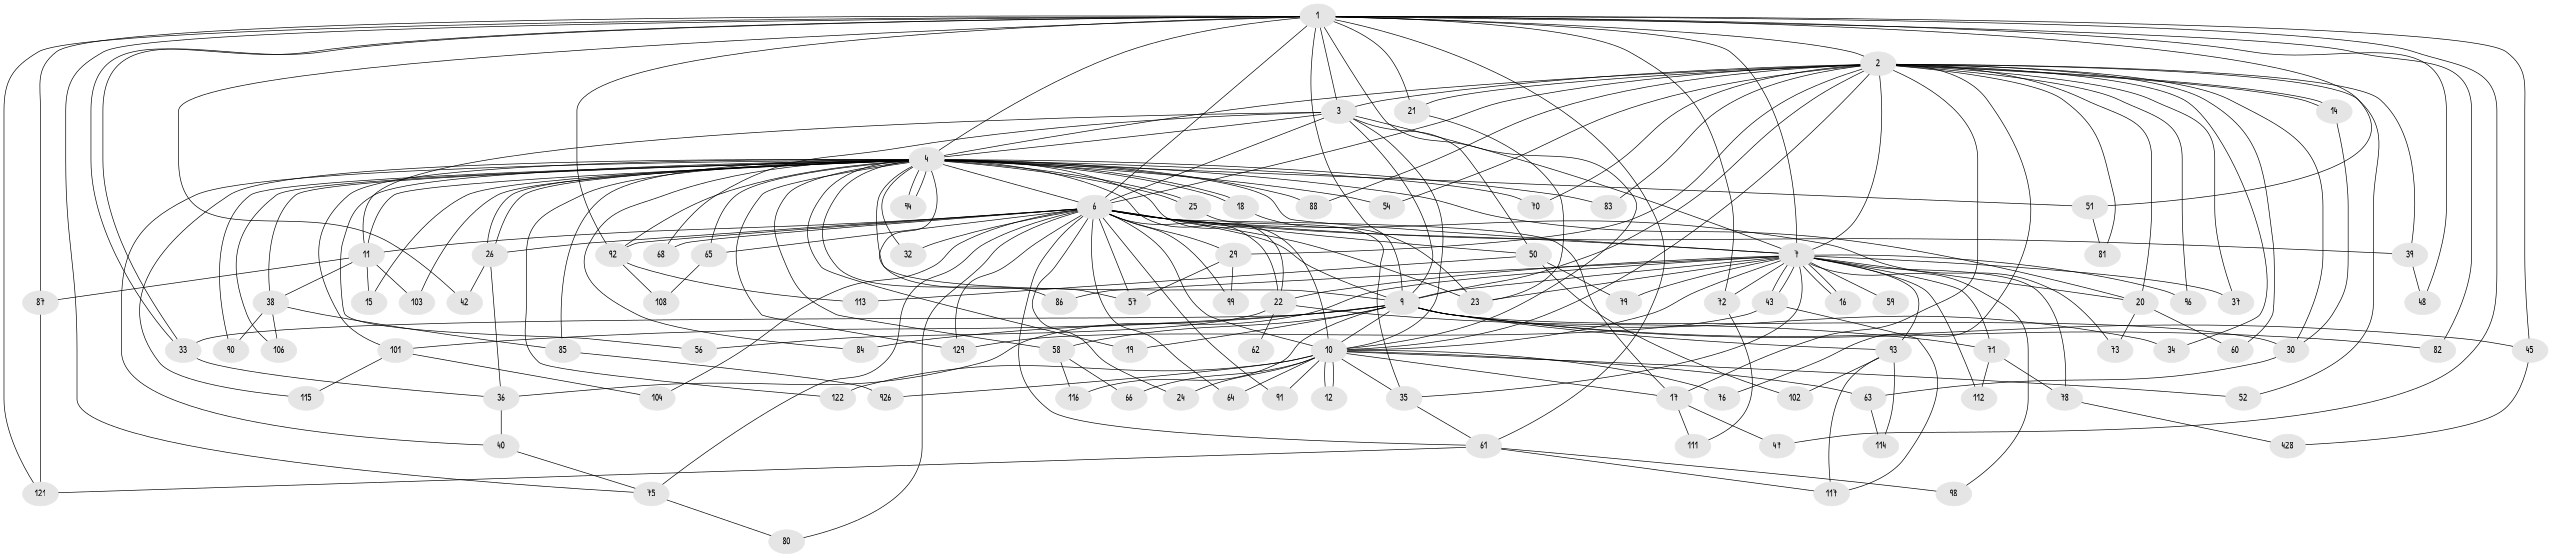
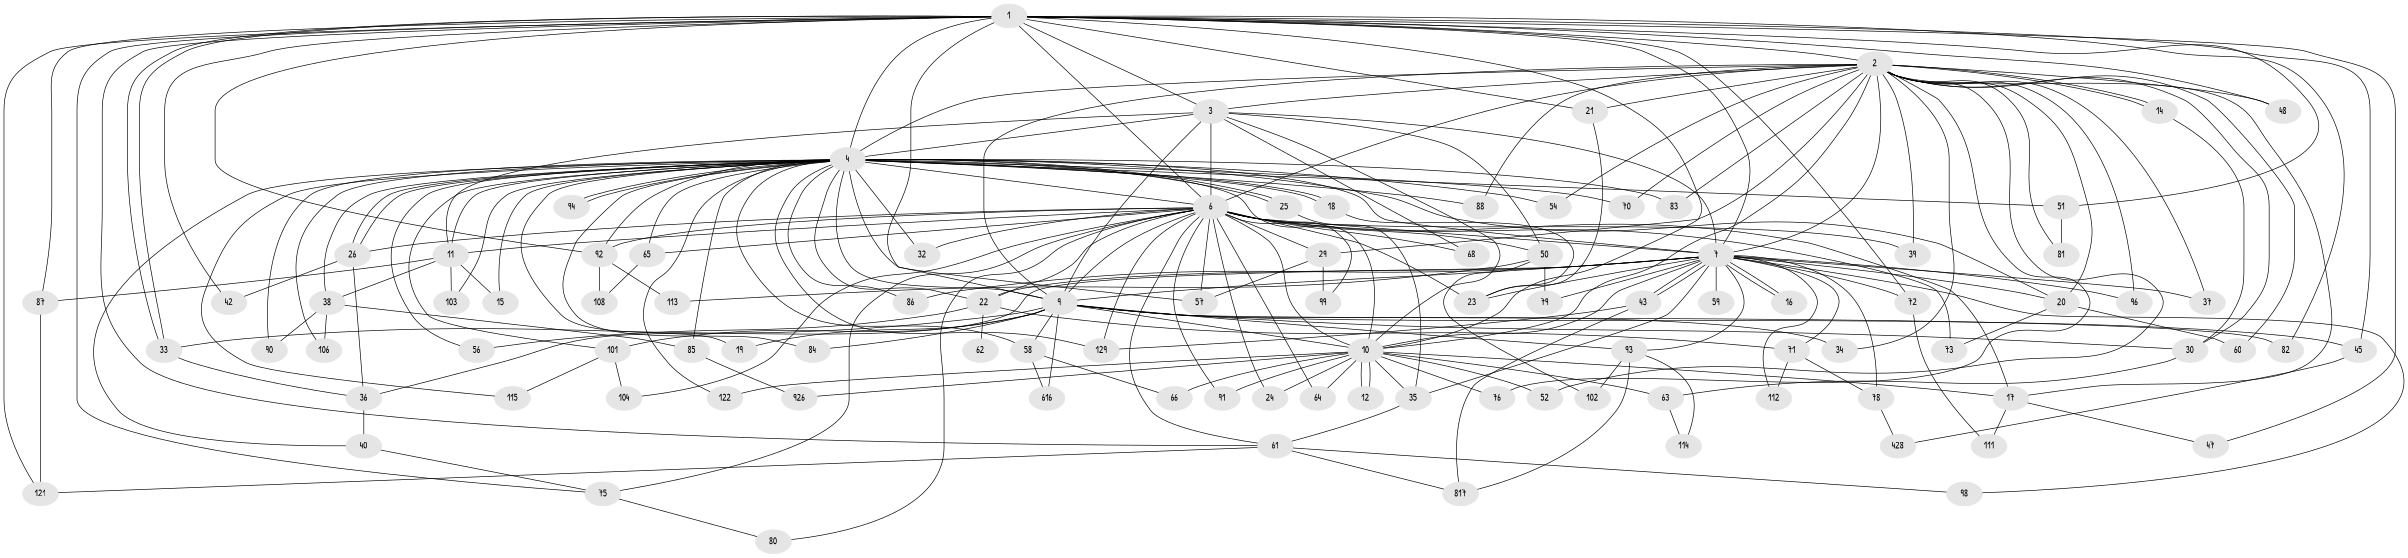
(2416, 279) -> (2053, 76)
(1074, 398) -> (1047, 398)
(1832, 494) -> (1461, 494)
